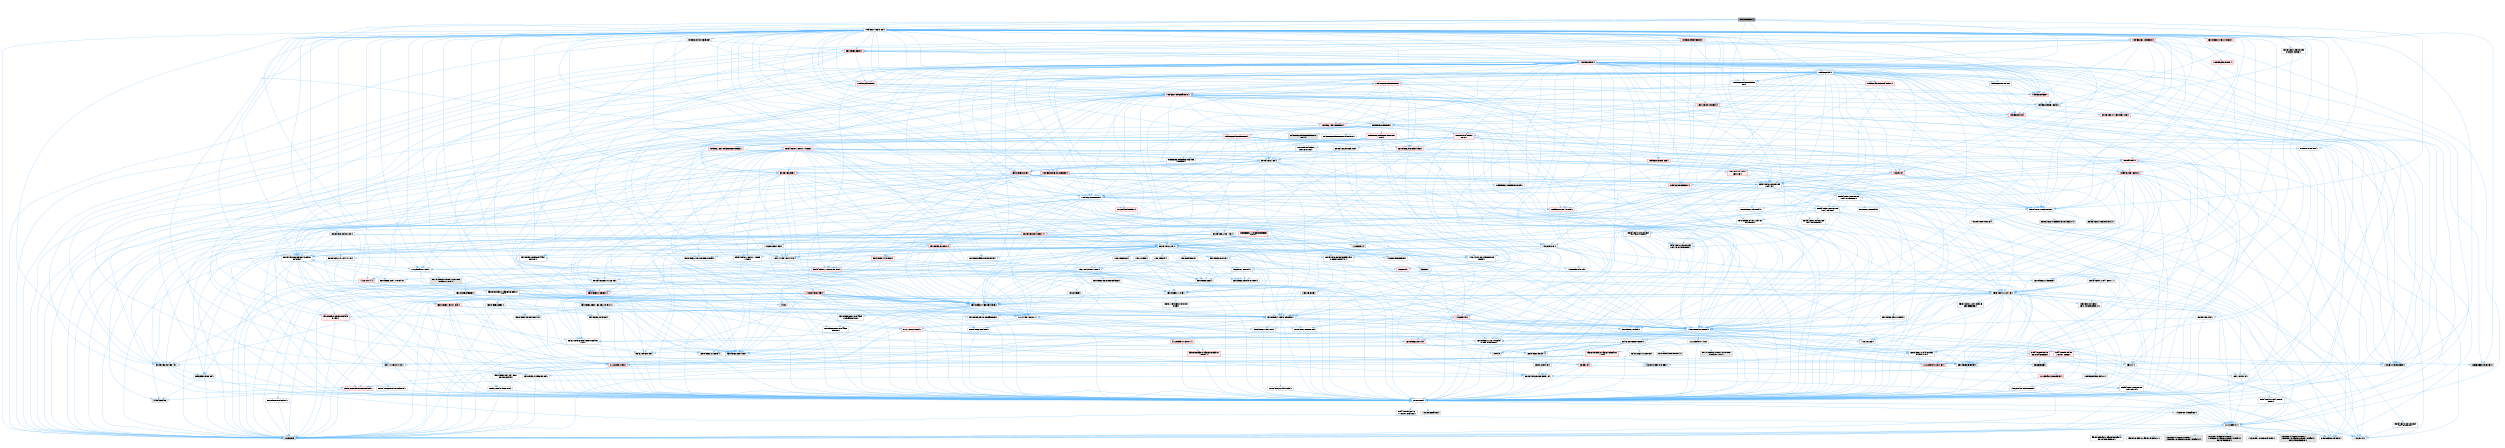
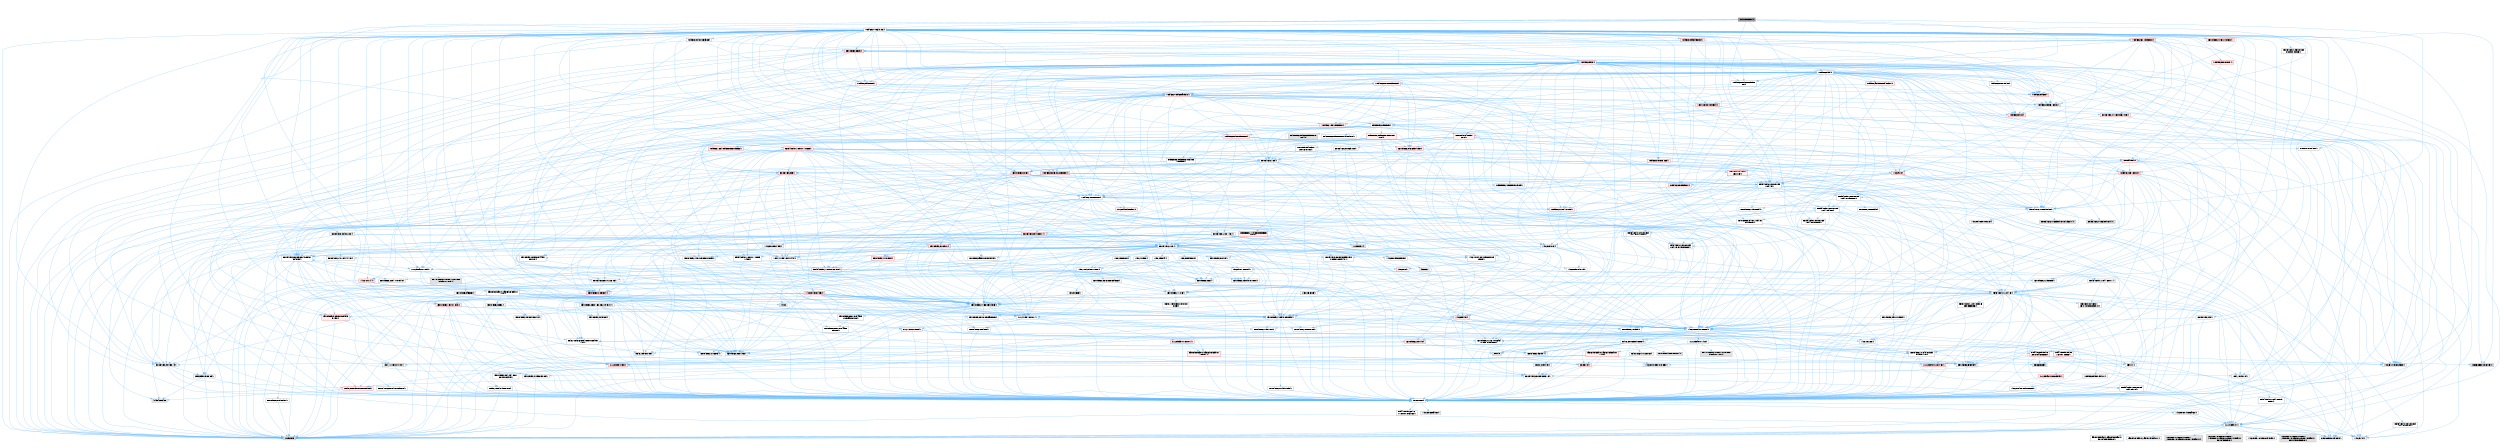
(1932, 144) -> (1959, 137)
(662, 208) -> (581, 141)
